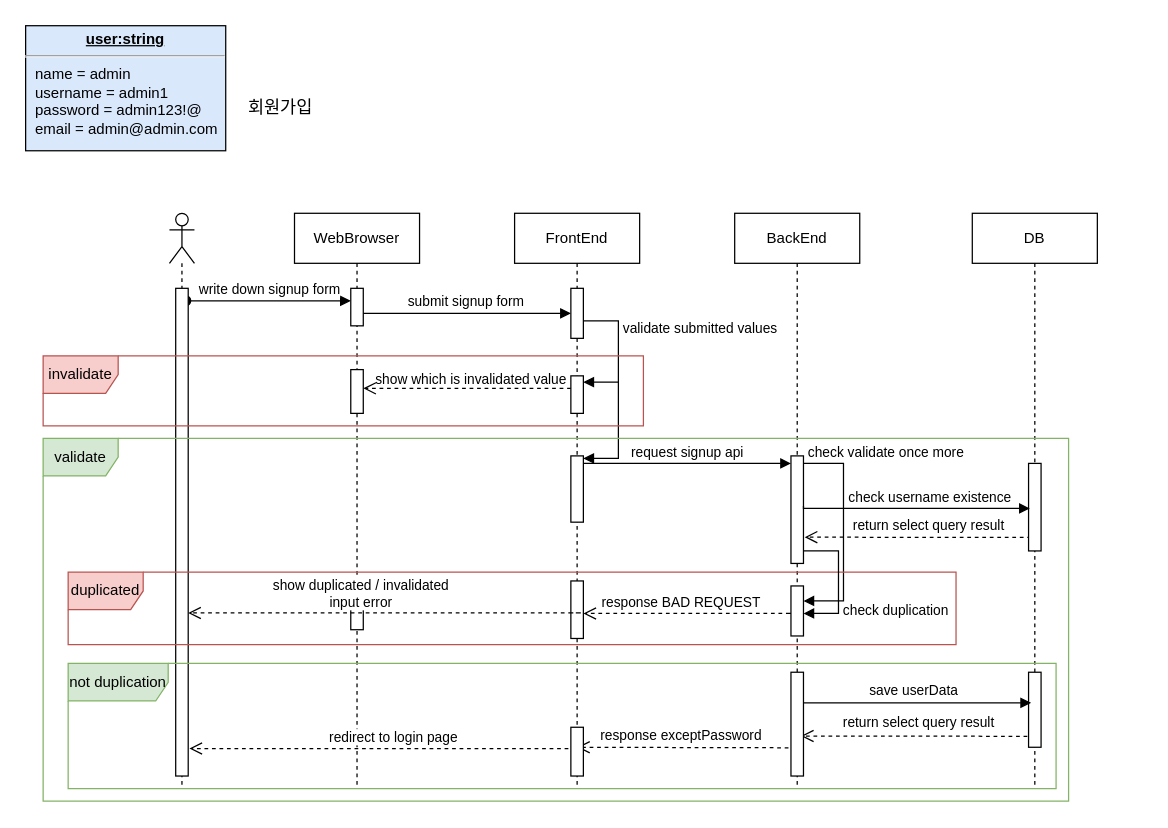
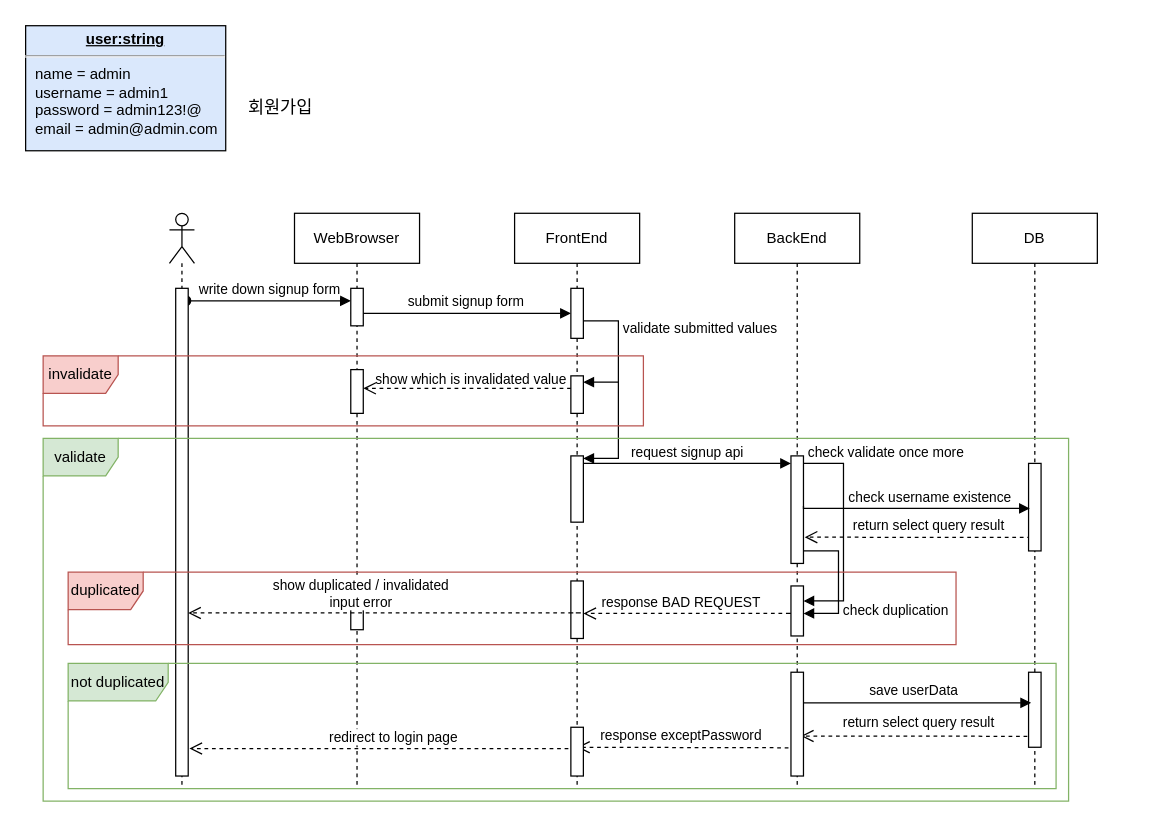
(118, 682) -> (118, 682)
